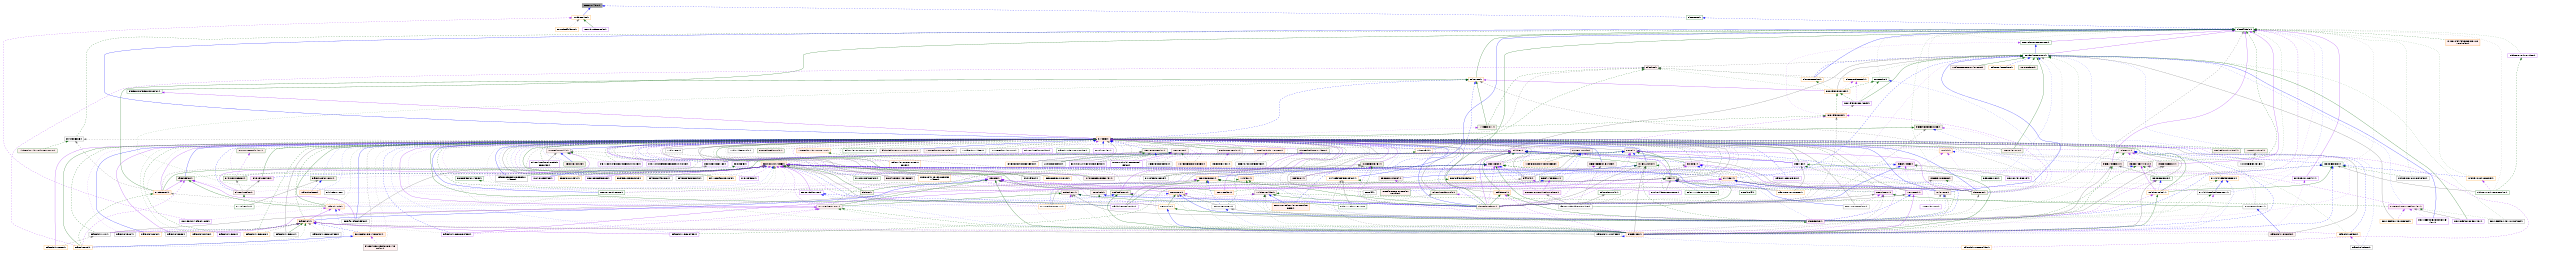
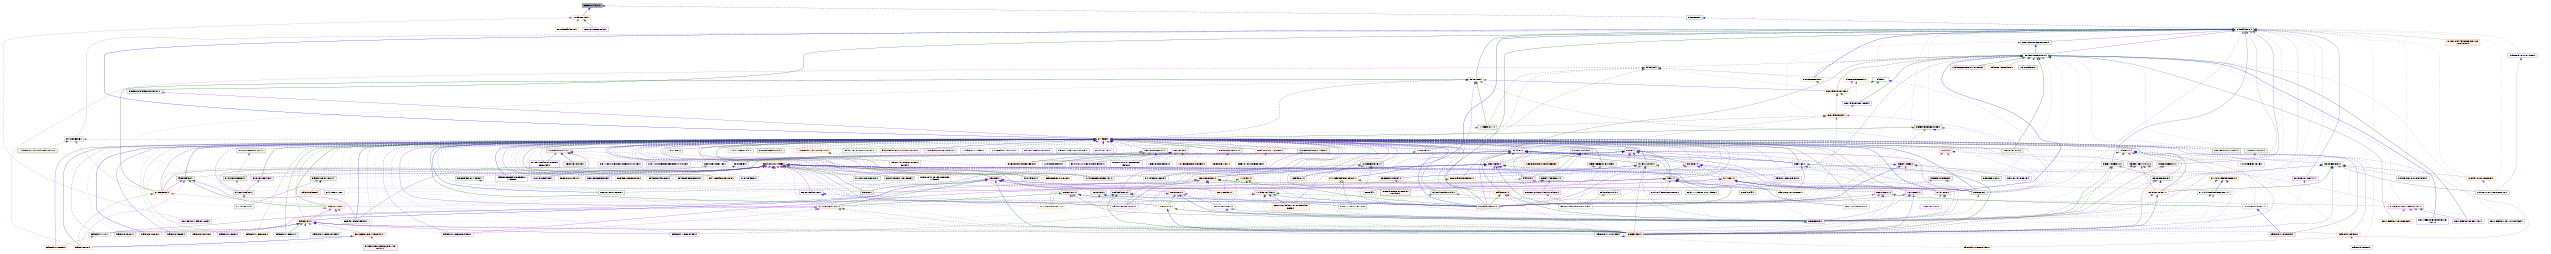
(1881, 79) -> (1881, 79)
